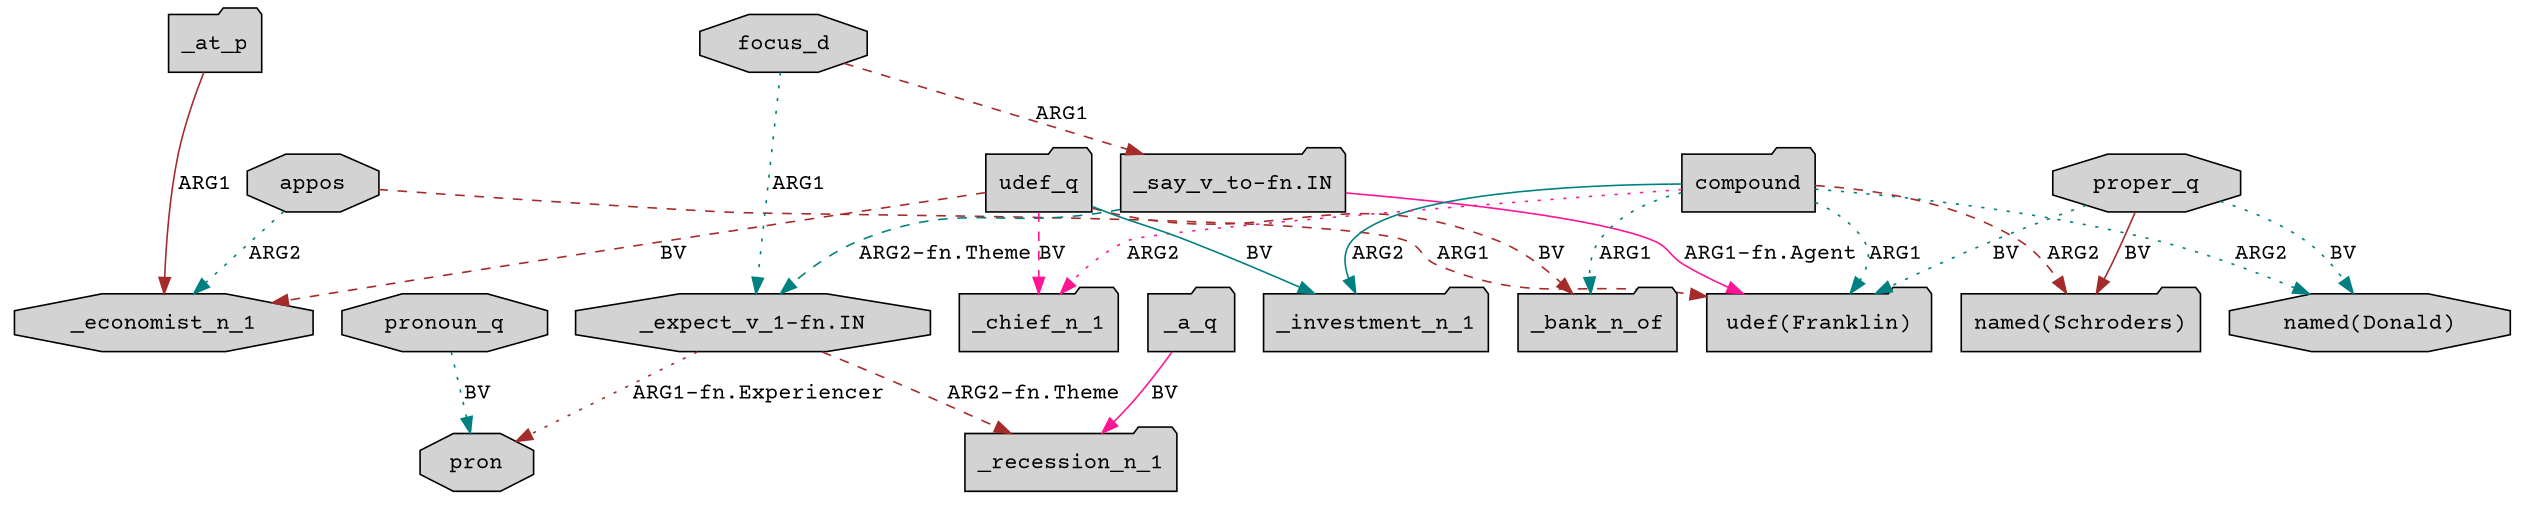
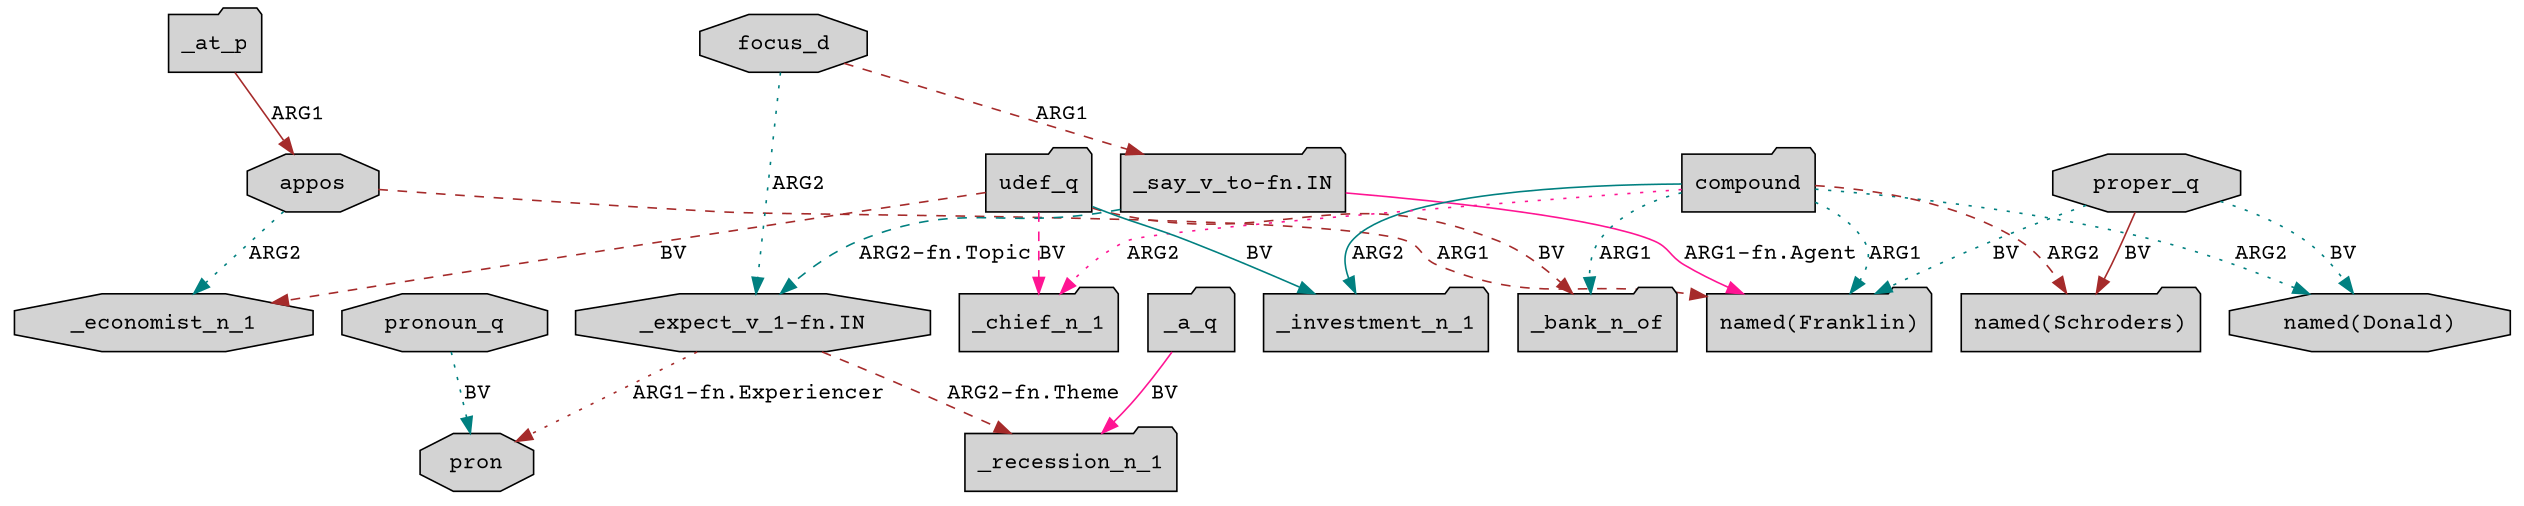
(175, 173) -> (259, 106)
(800, 183) -> (800, 183)
(946, 253) -> (946, 253)
(1819, 323) -> (1819, 323)
